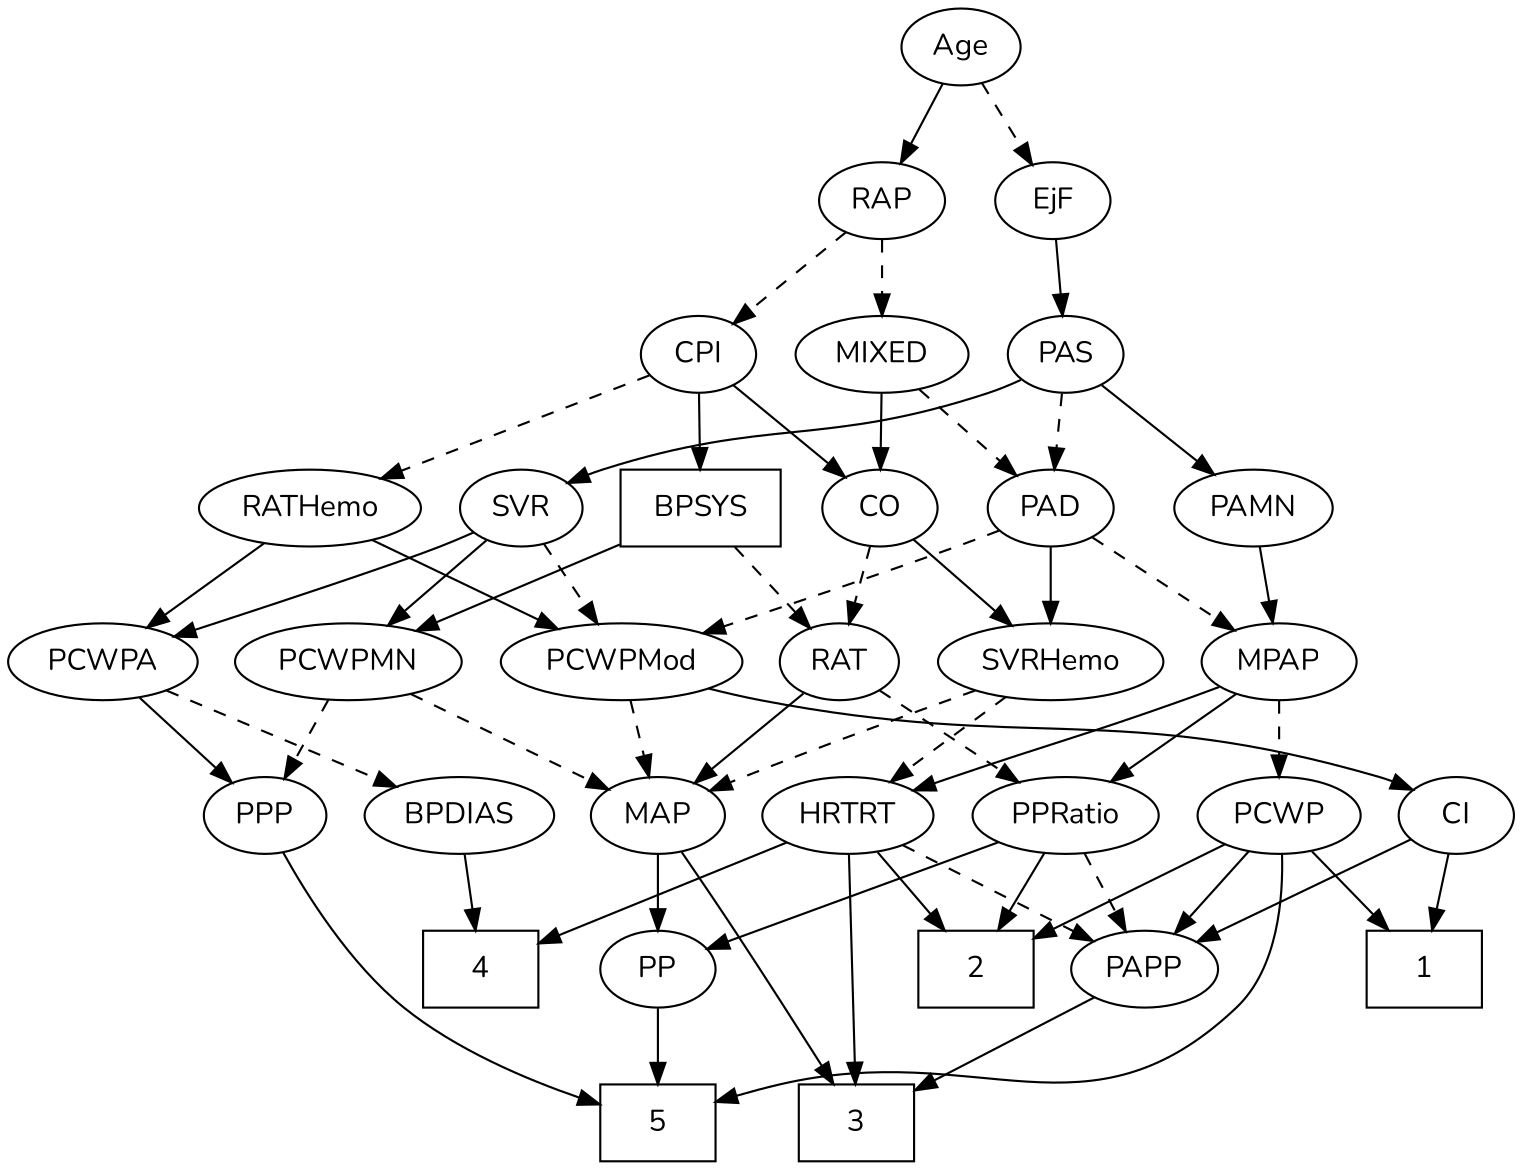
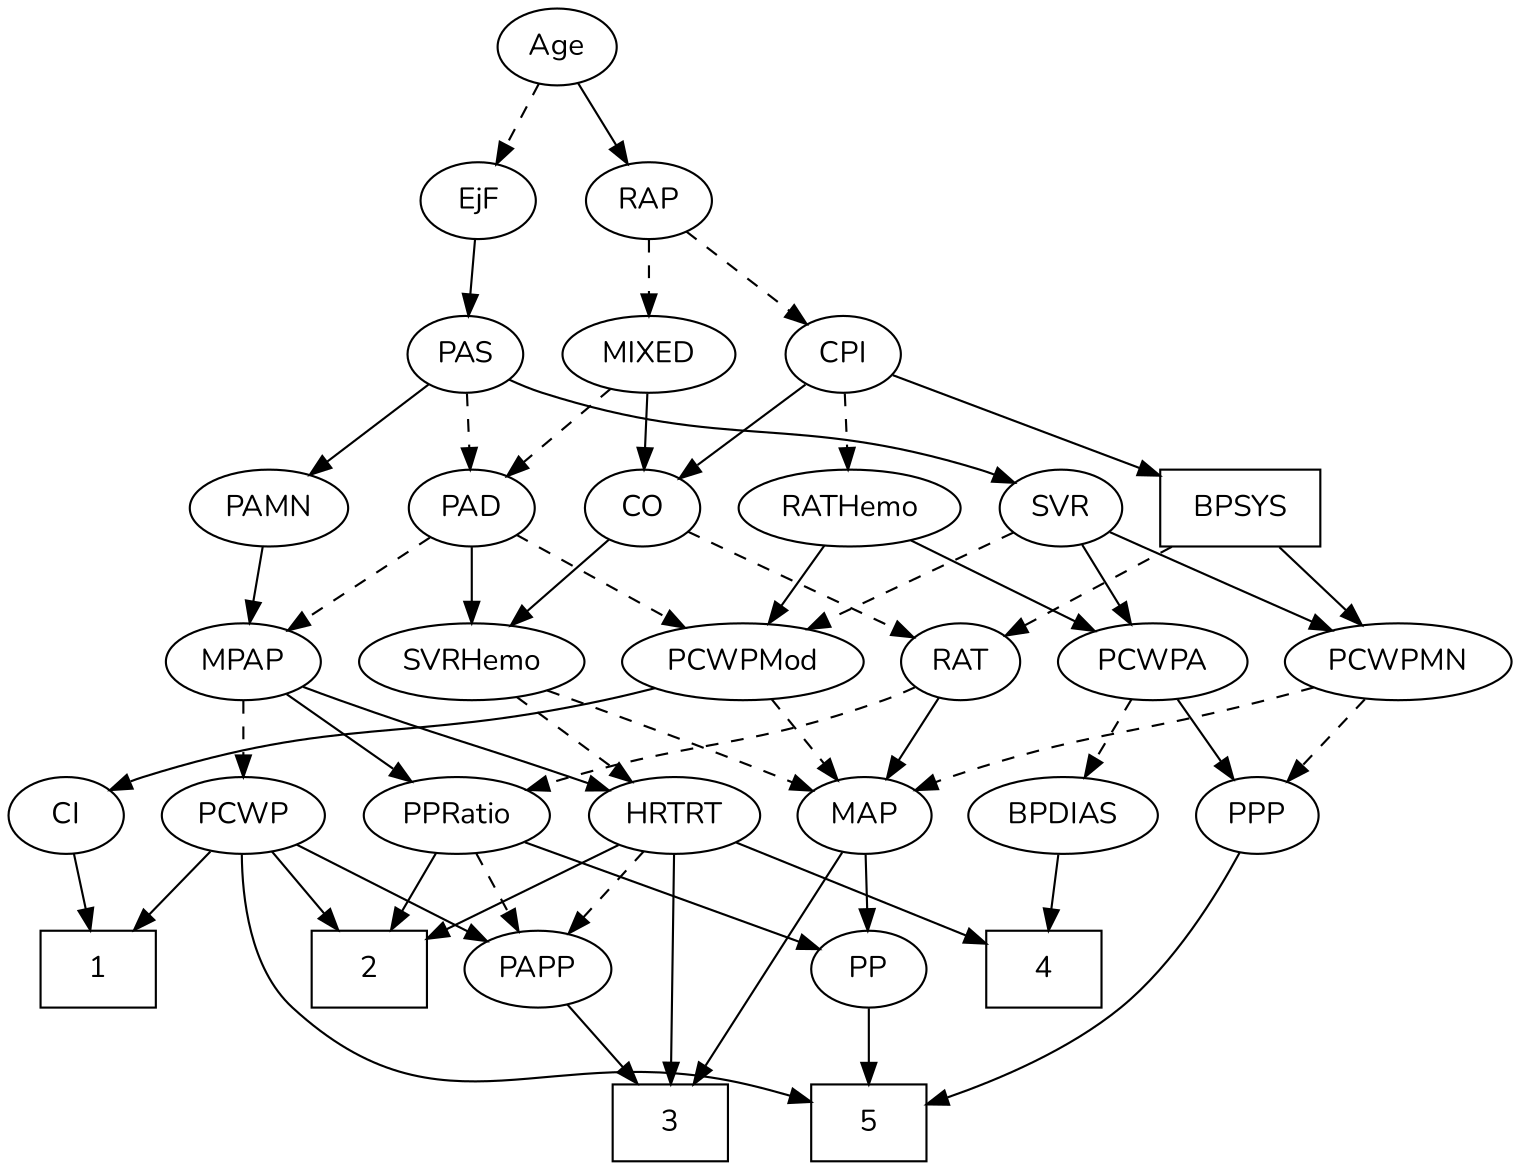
(1314, 886) -> none
